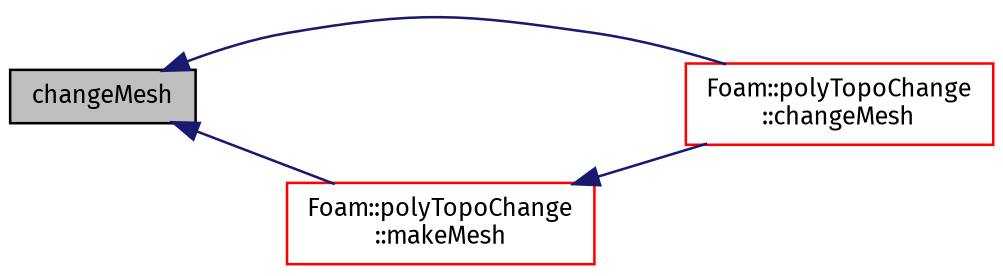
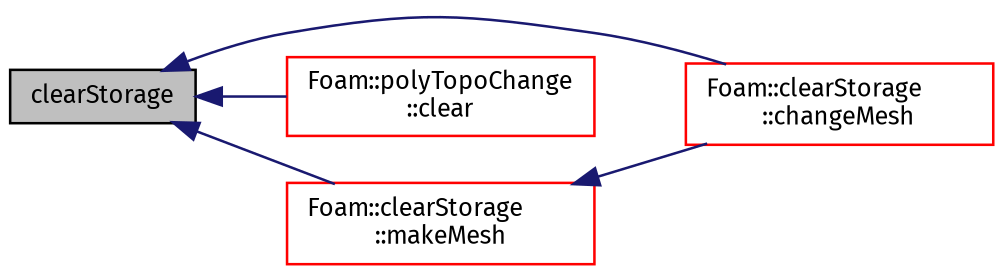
(103, 97) -> (103, 97)
none -> (441, 97)
(840, 104) -> (840, 104)
(441, 224) -> (441, 224)
